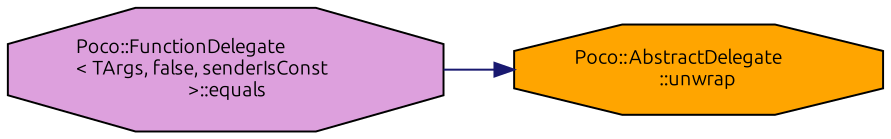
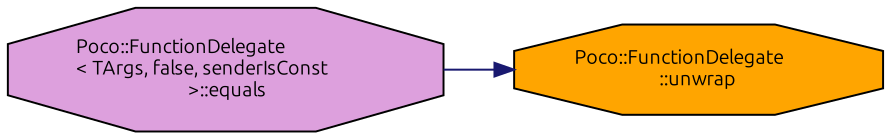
(699, 70) -> (699, 70)
